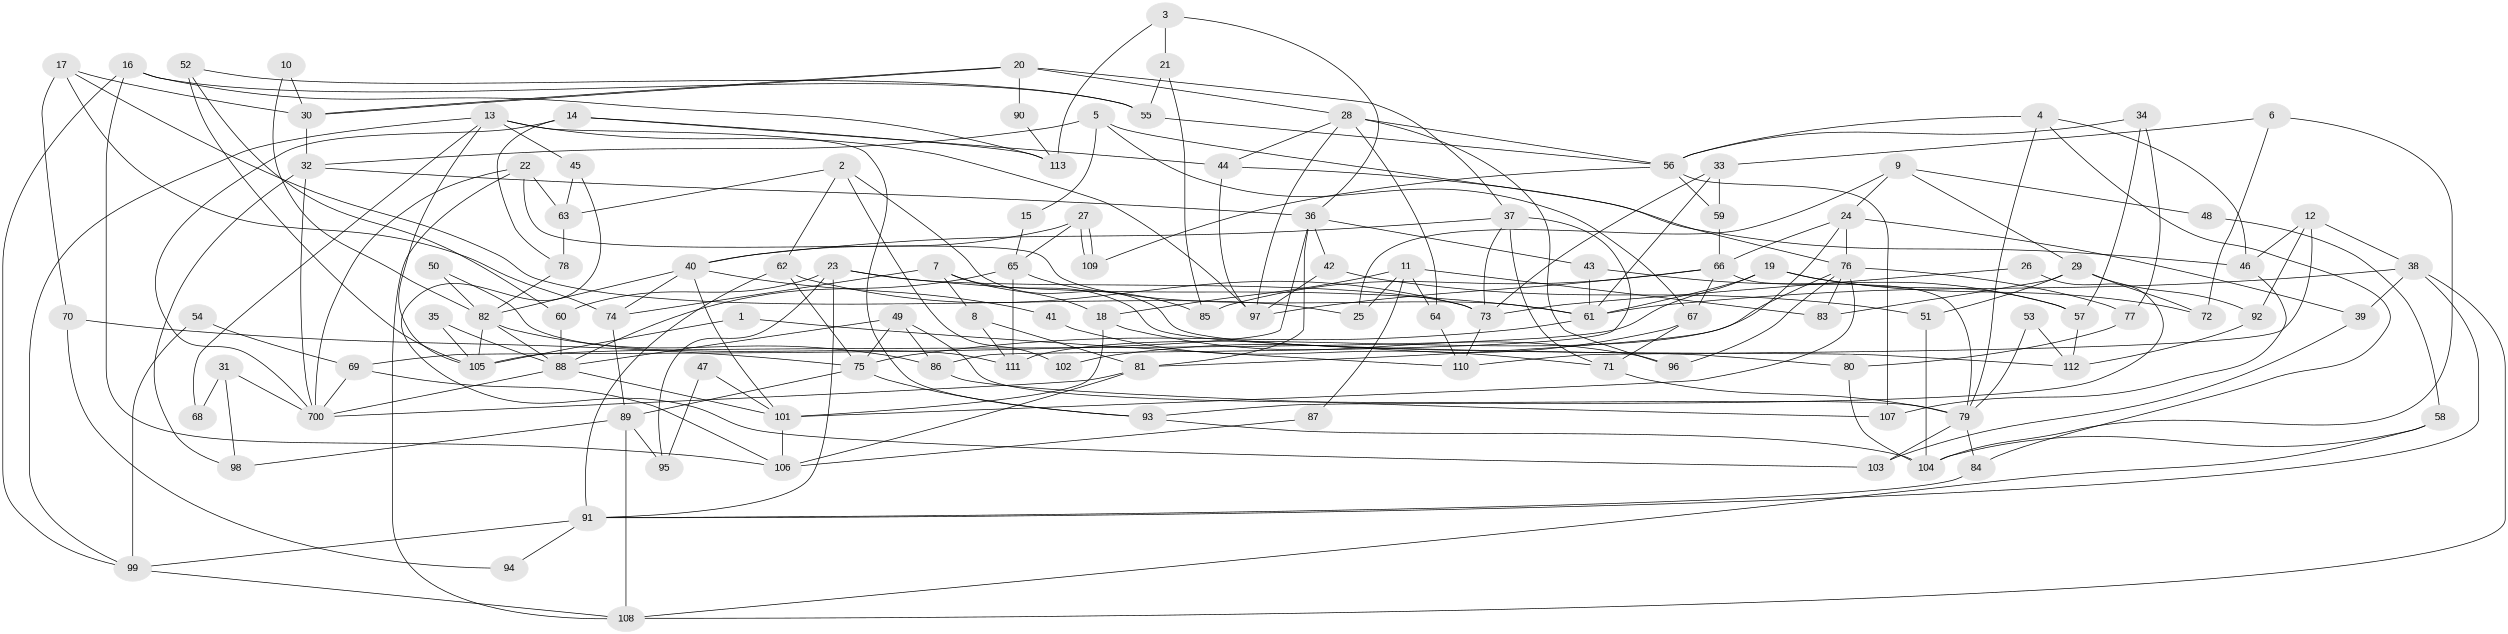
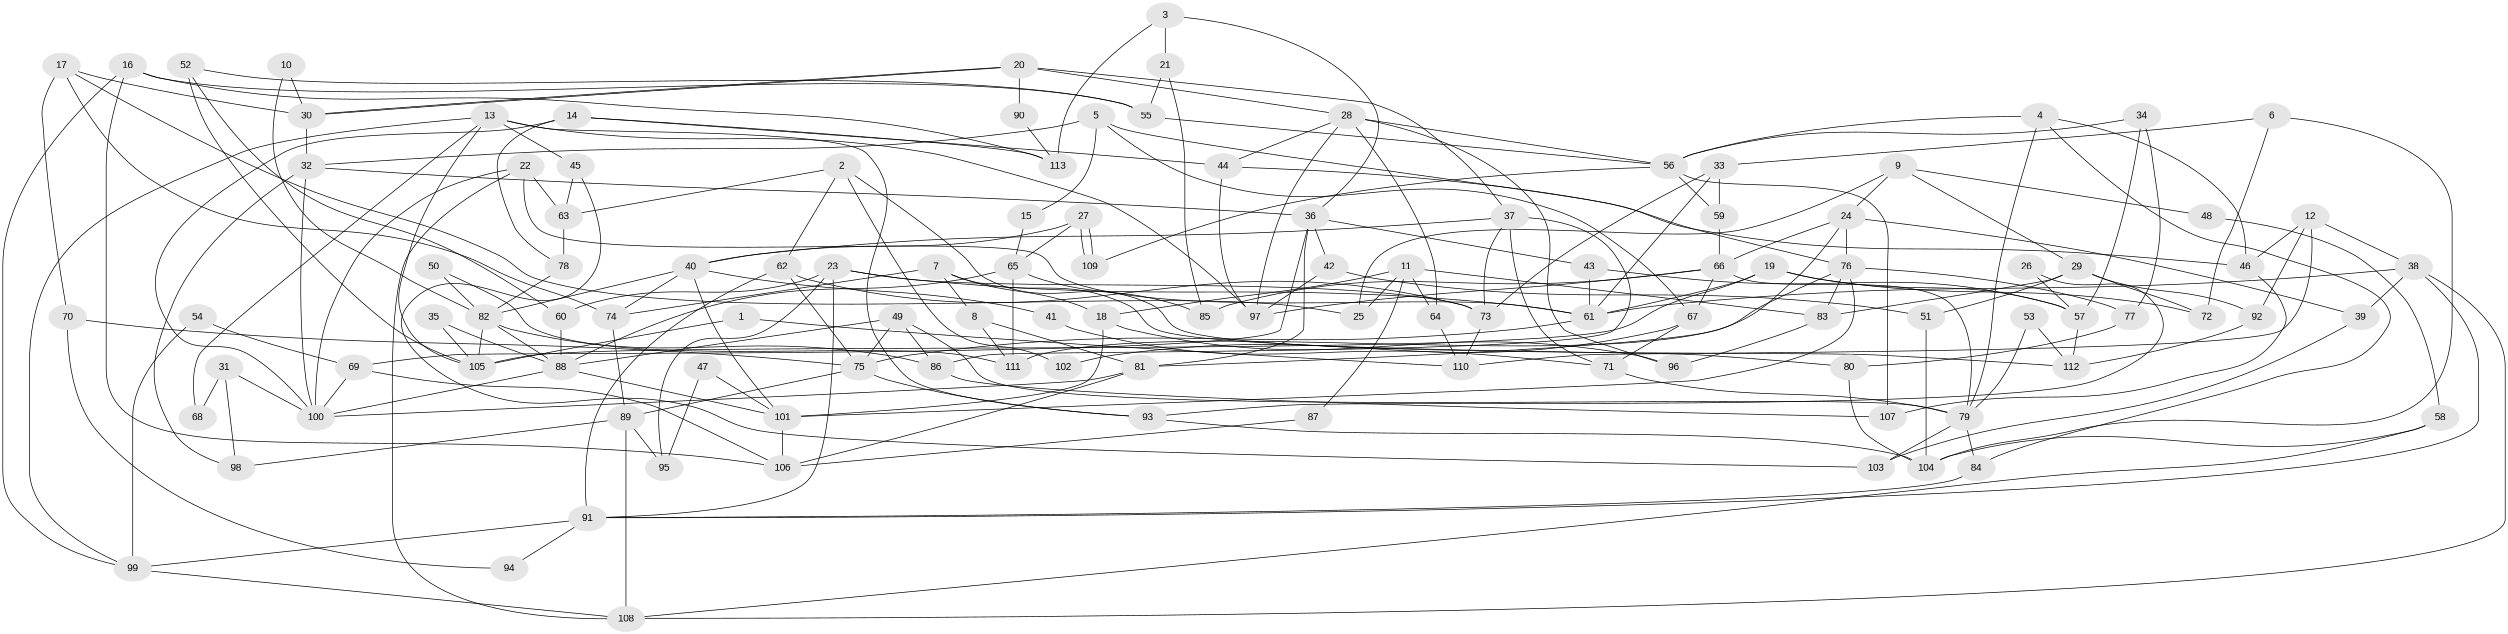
(1756, 289) -> (2060, 299)
(1768, 329) -> (1750, 345)
(316, 418) -> (316, 418)
